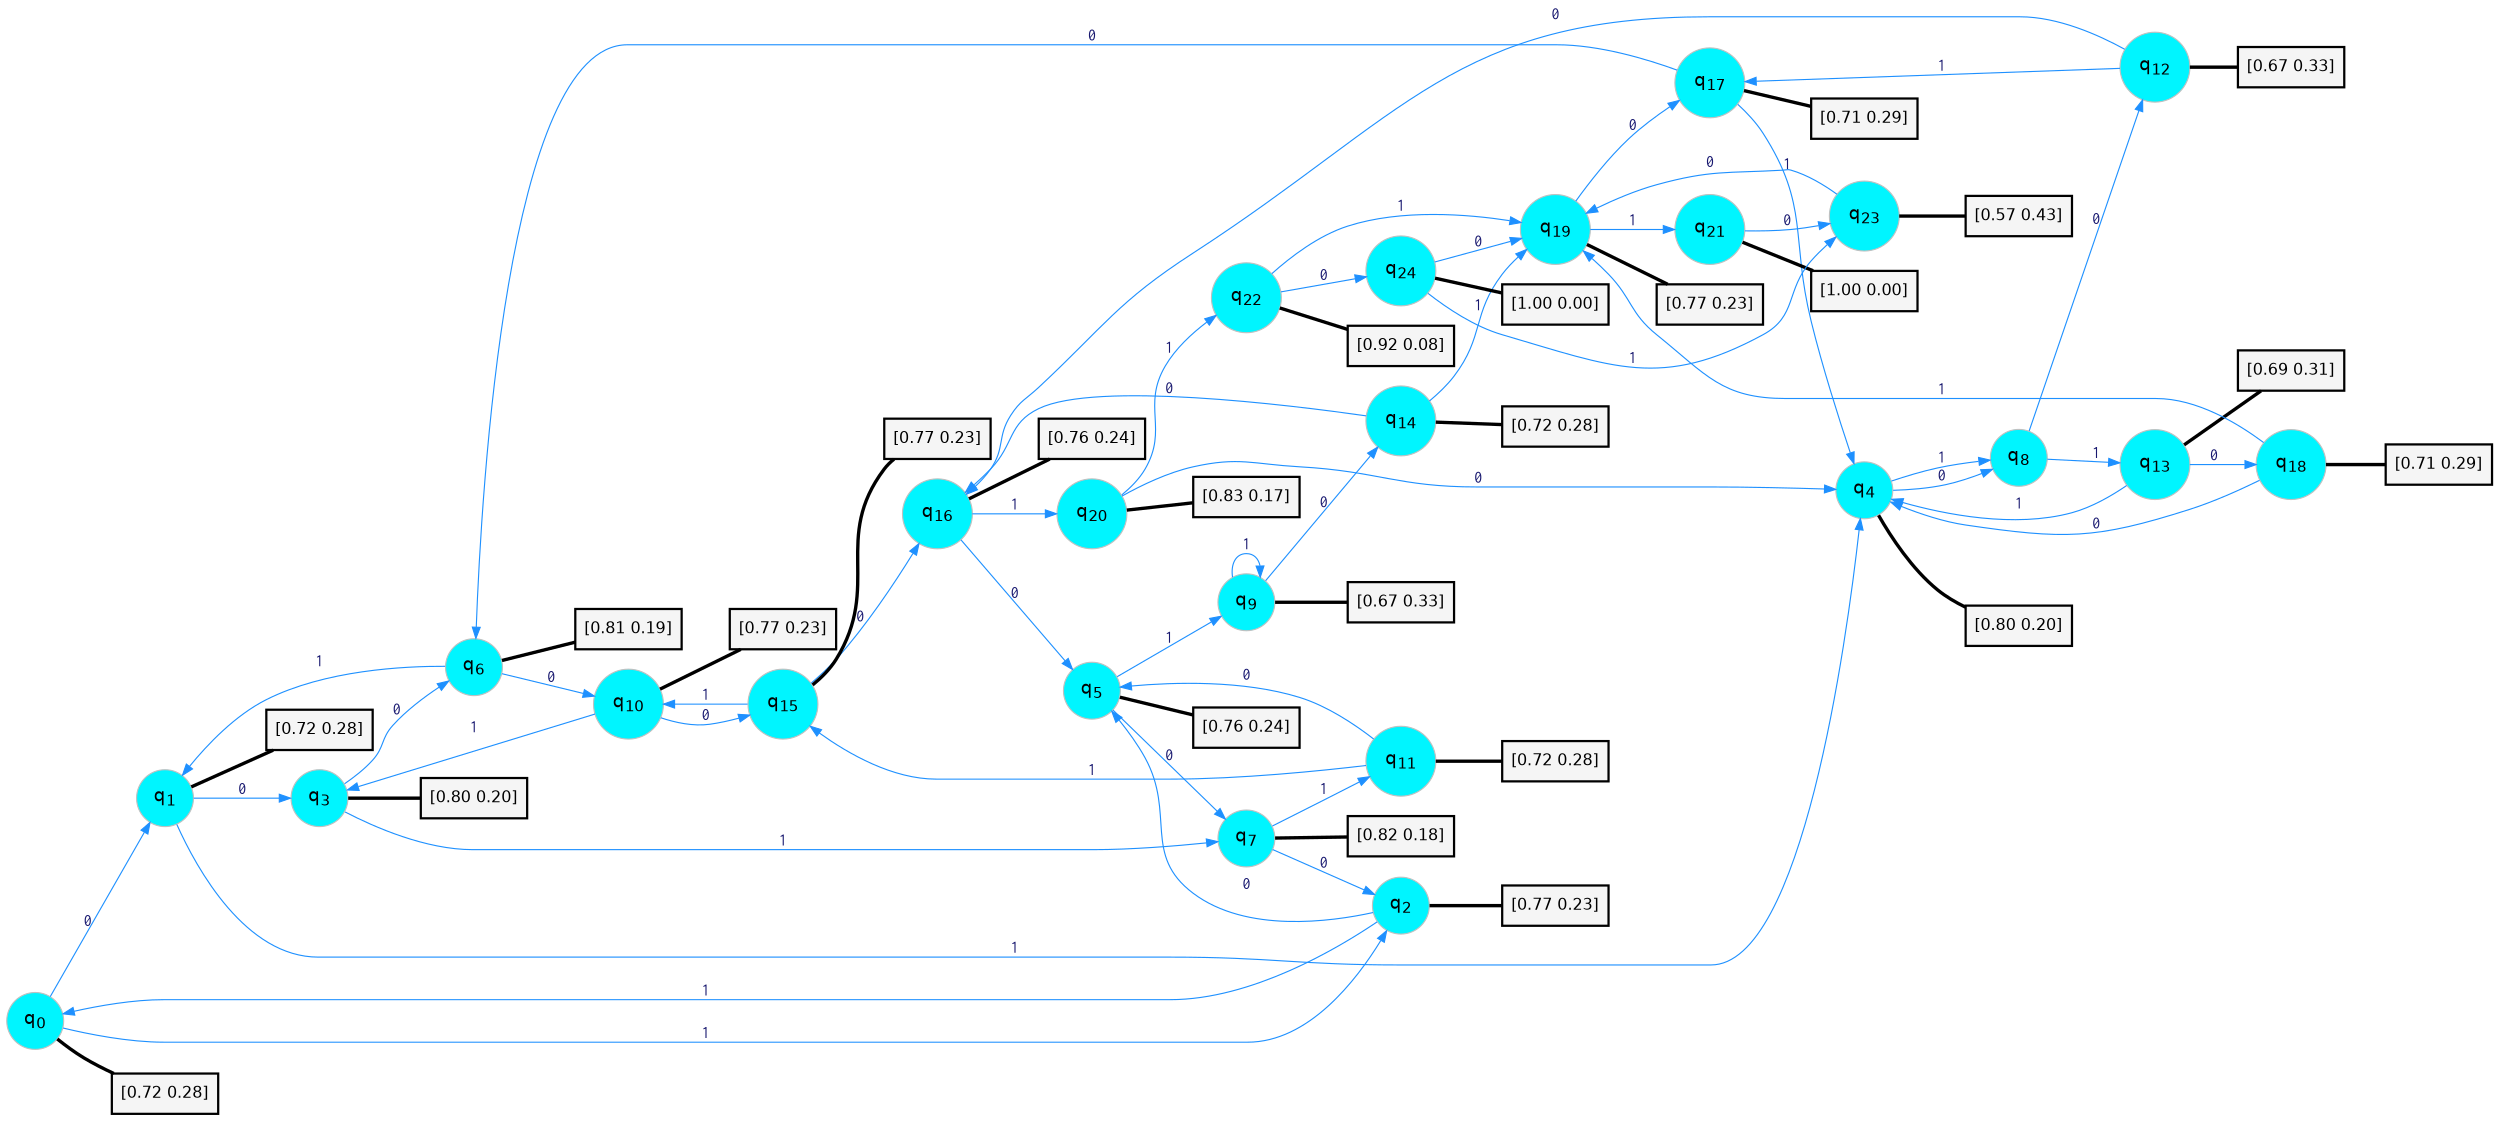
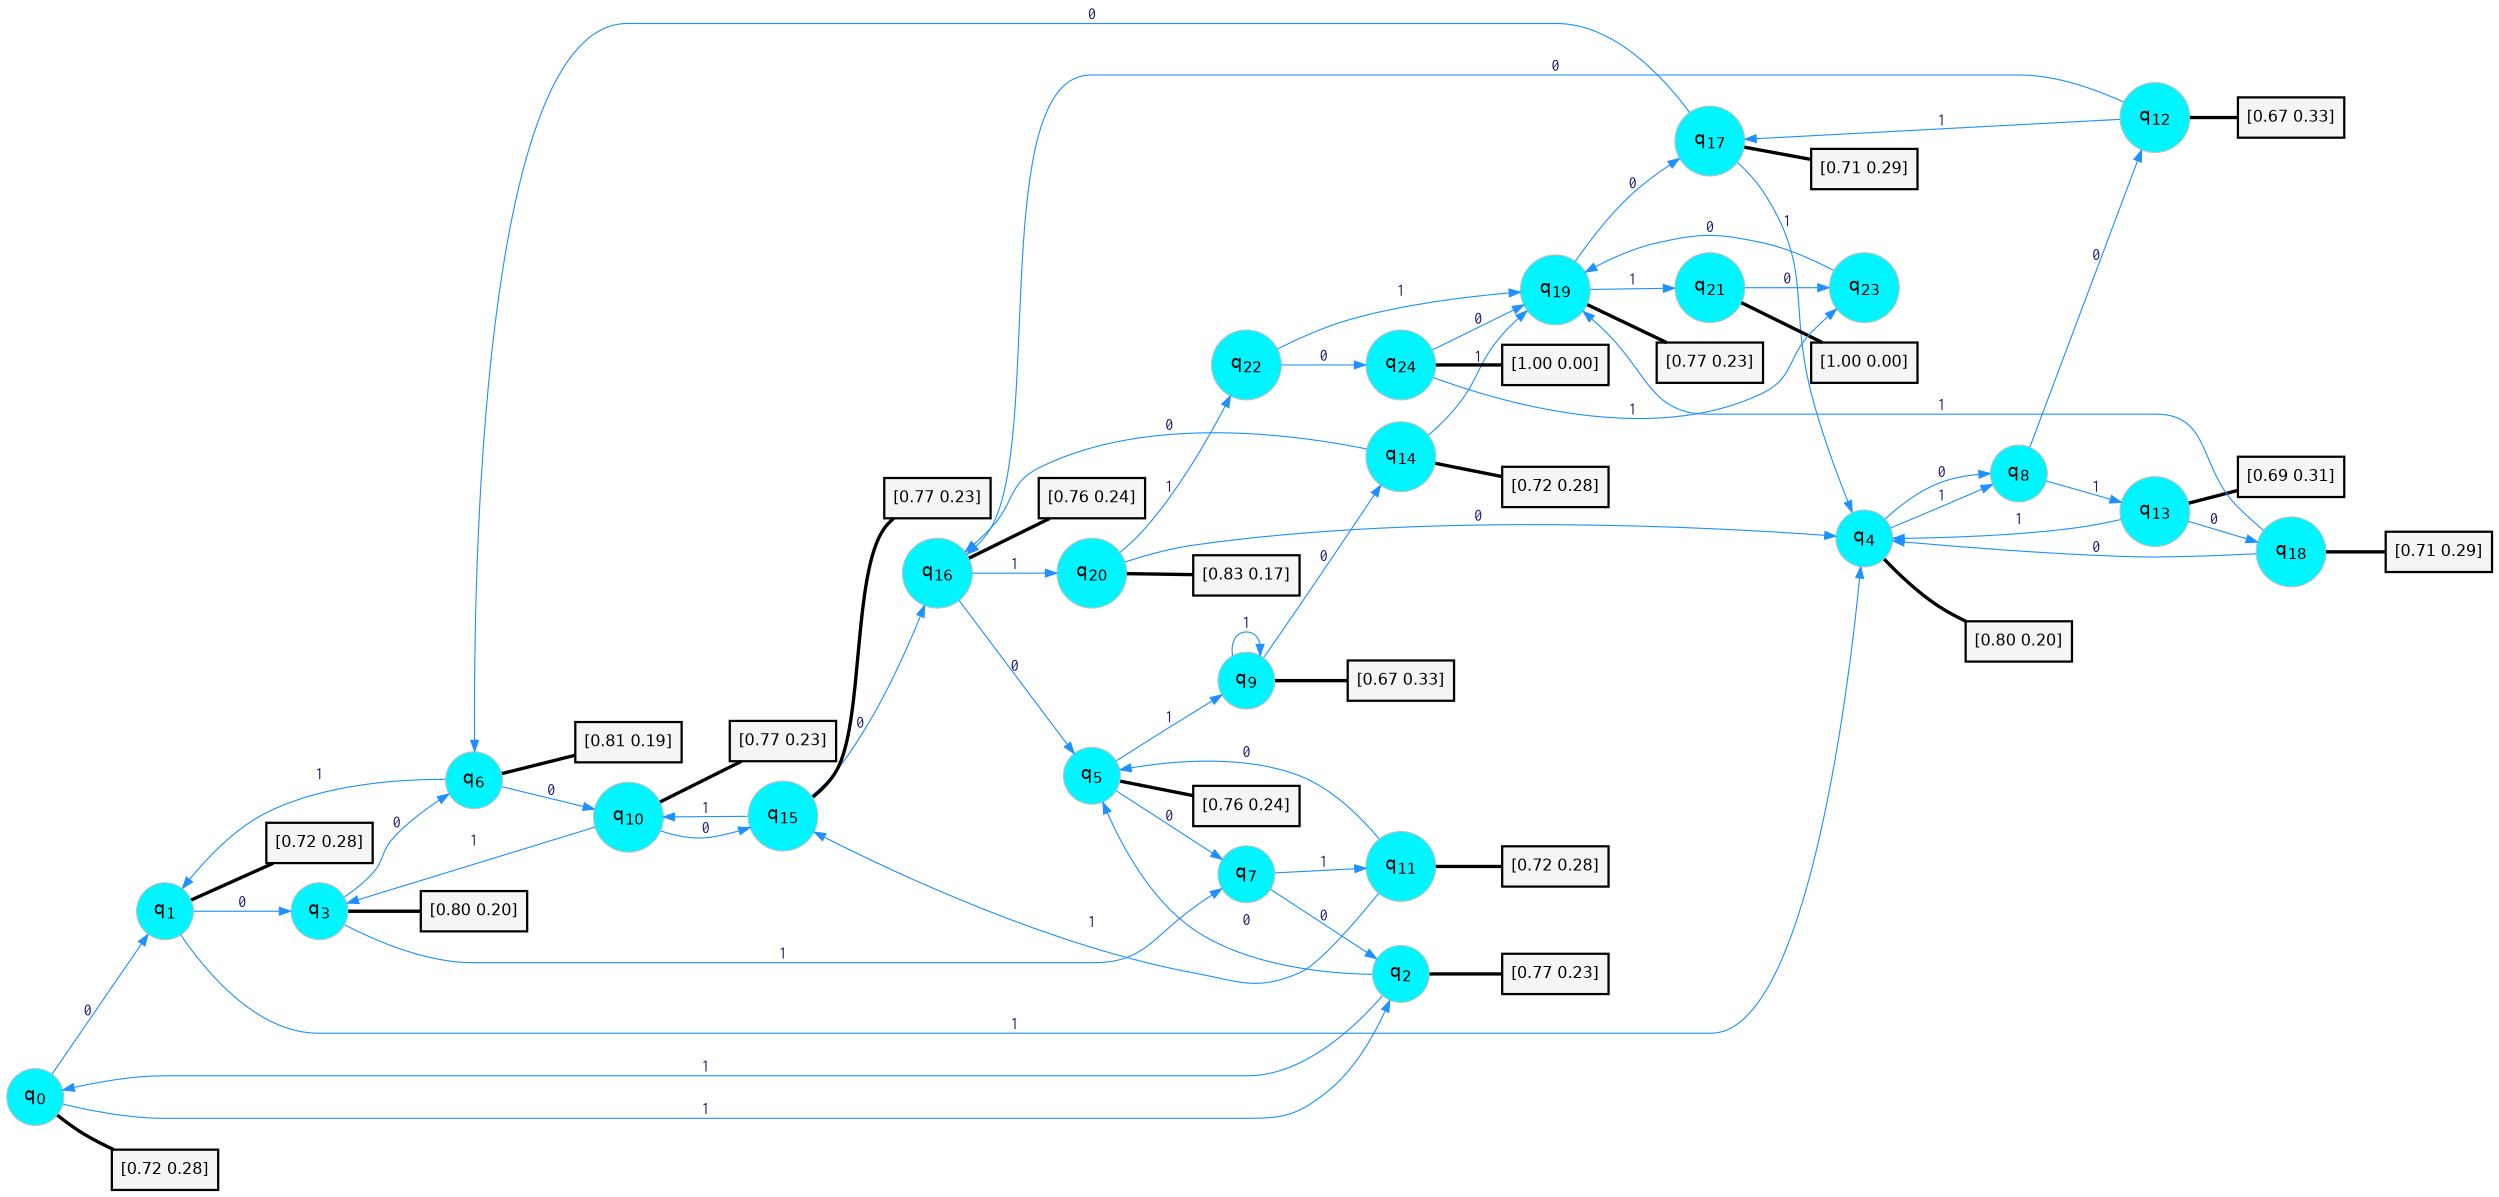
(2019, 216) -> none
(1401, 346) -> none
(1401, 836) -> none
